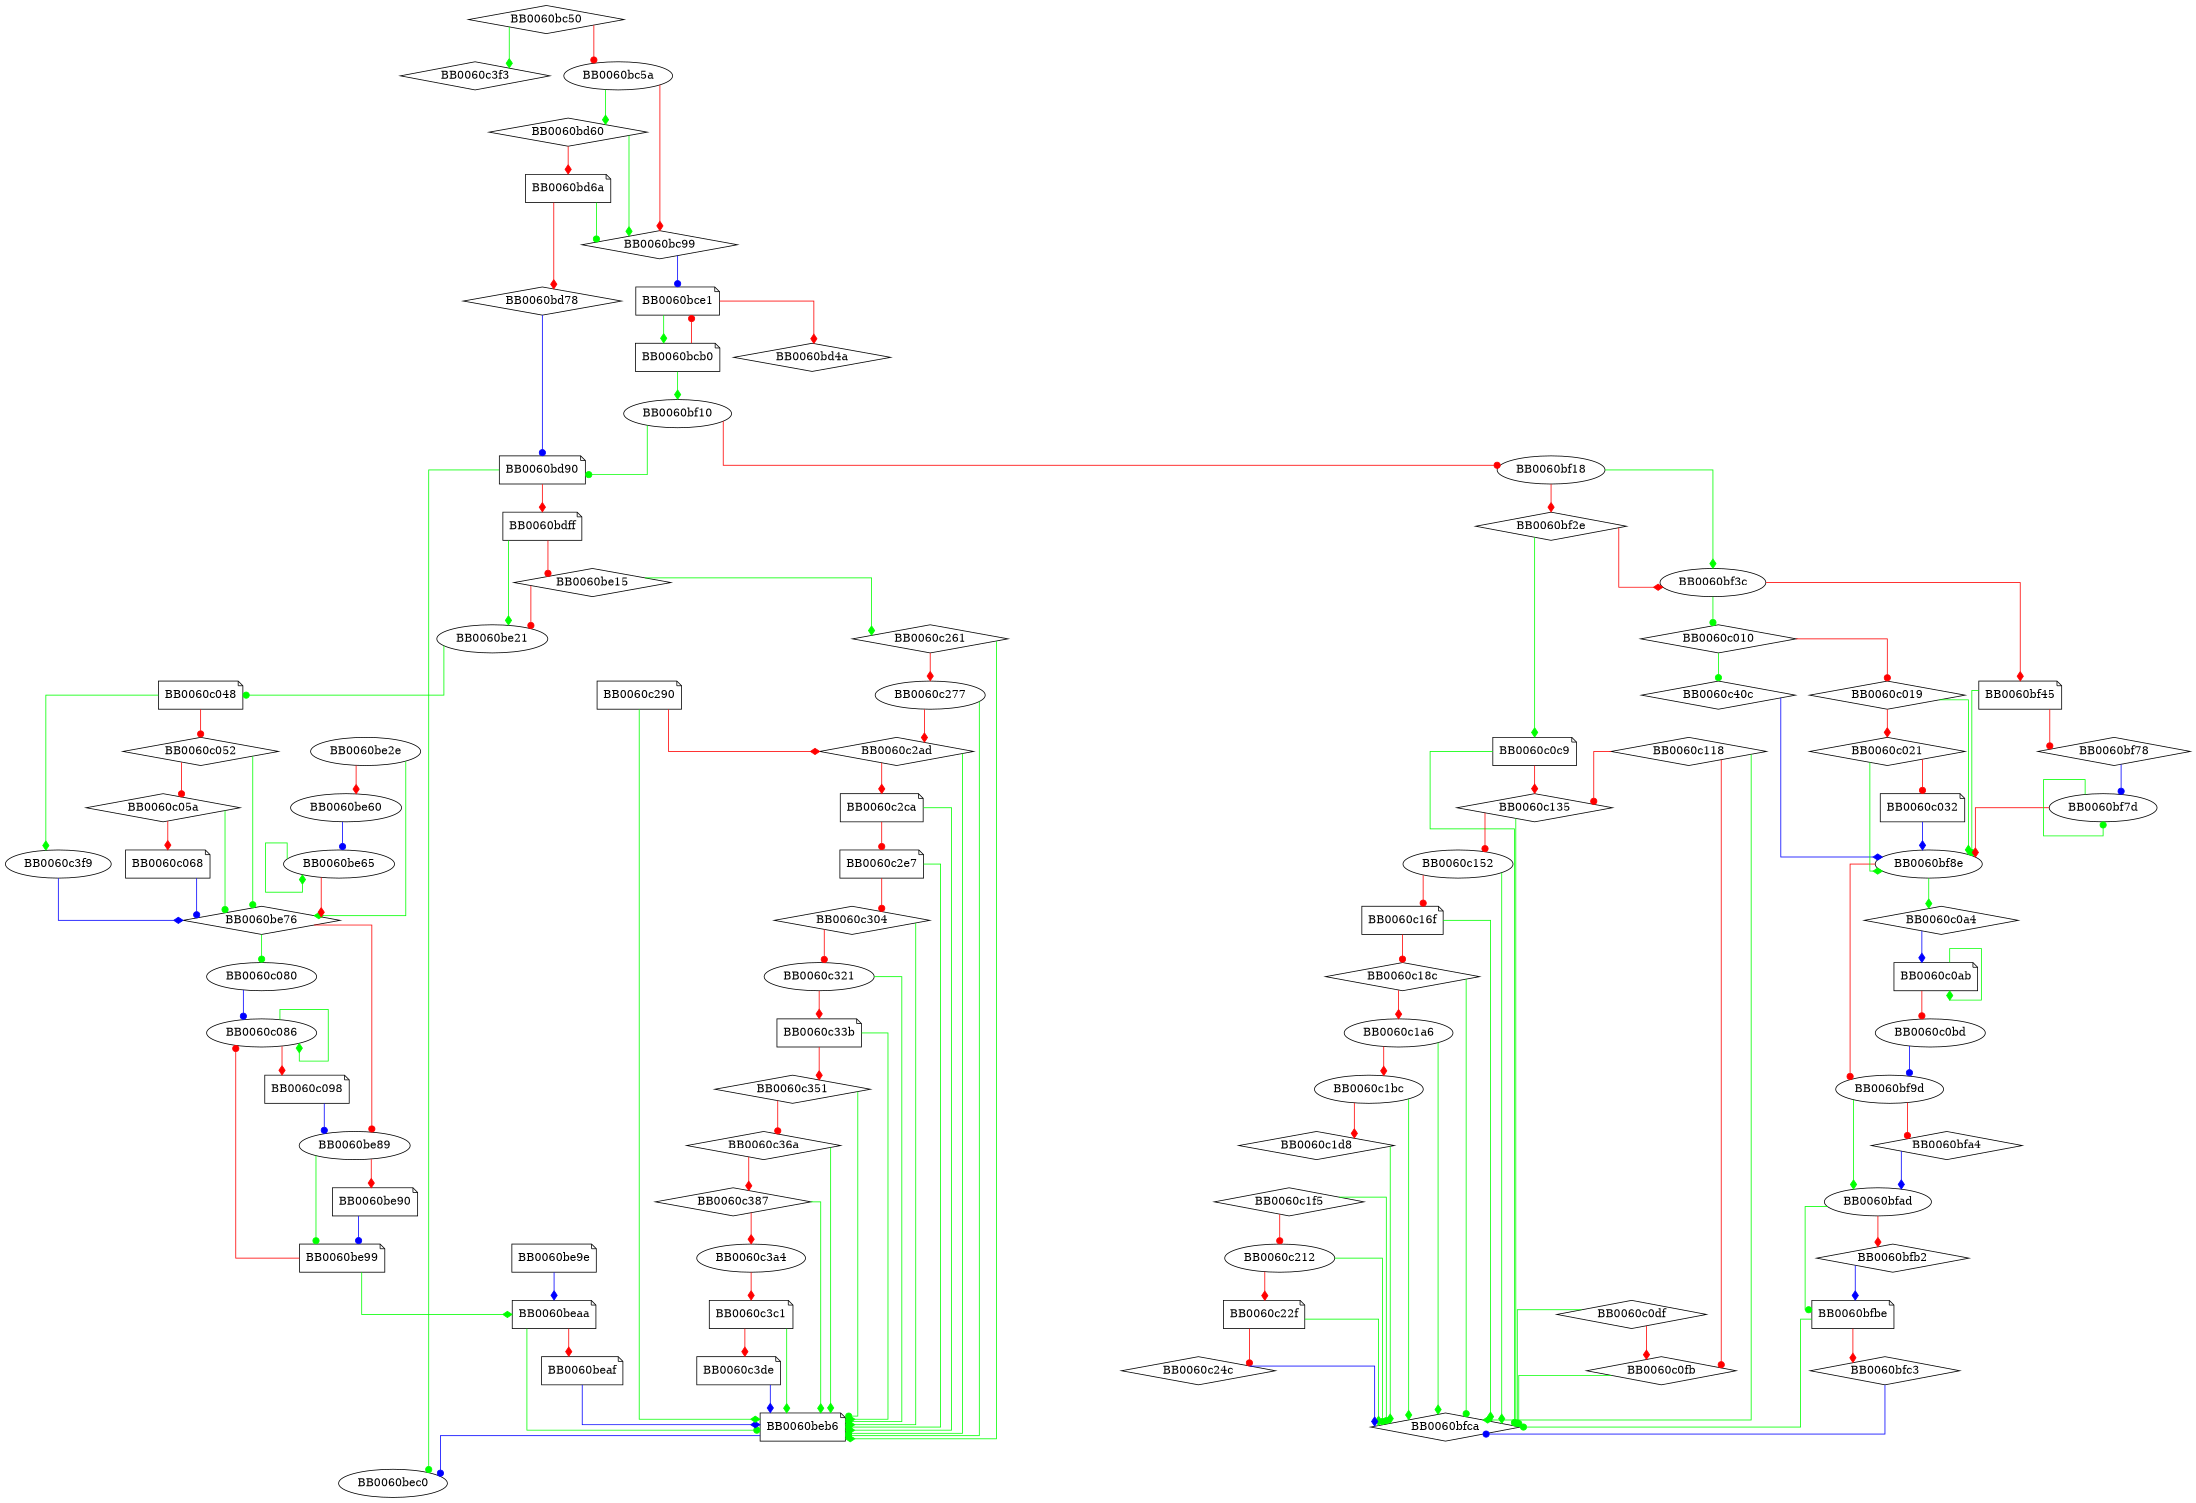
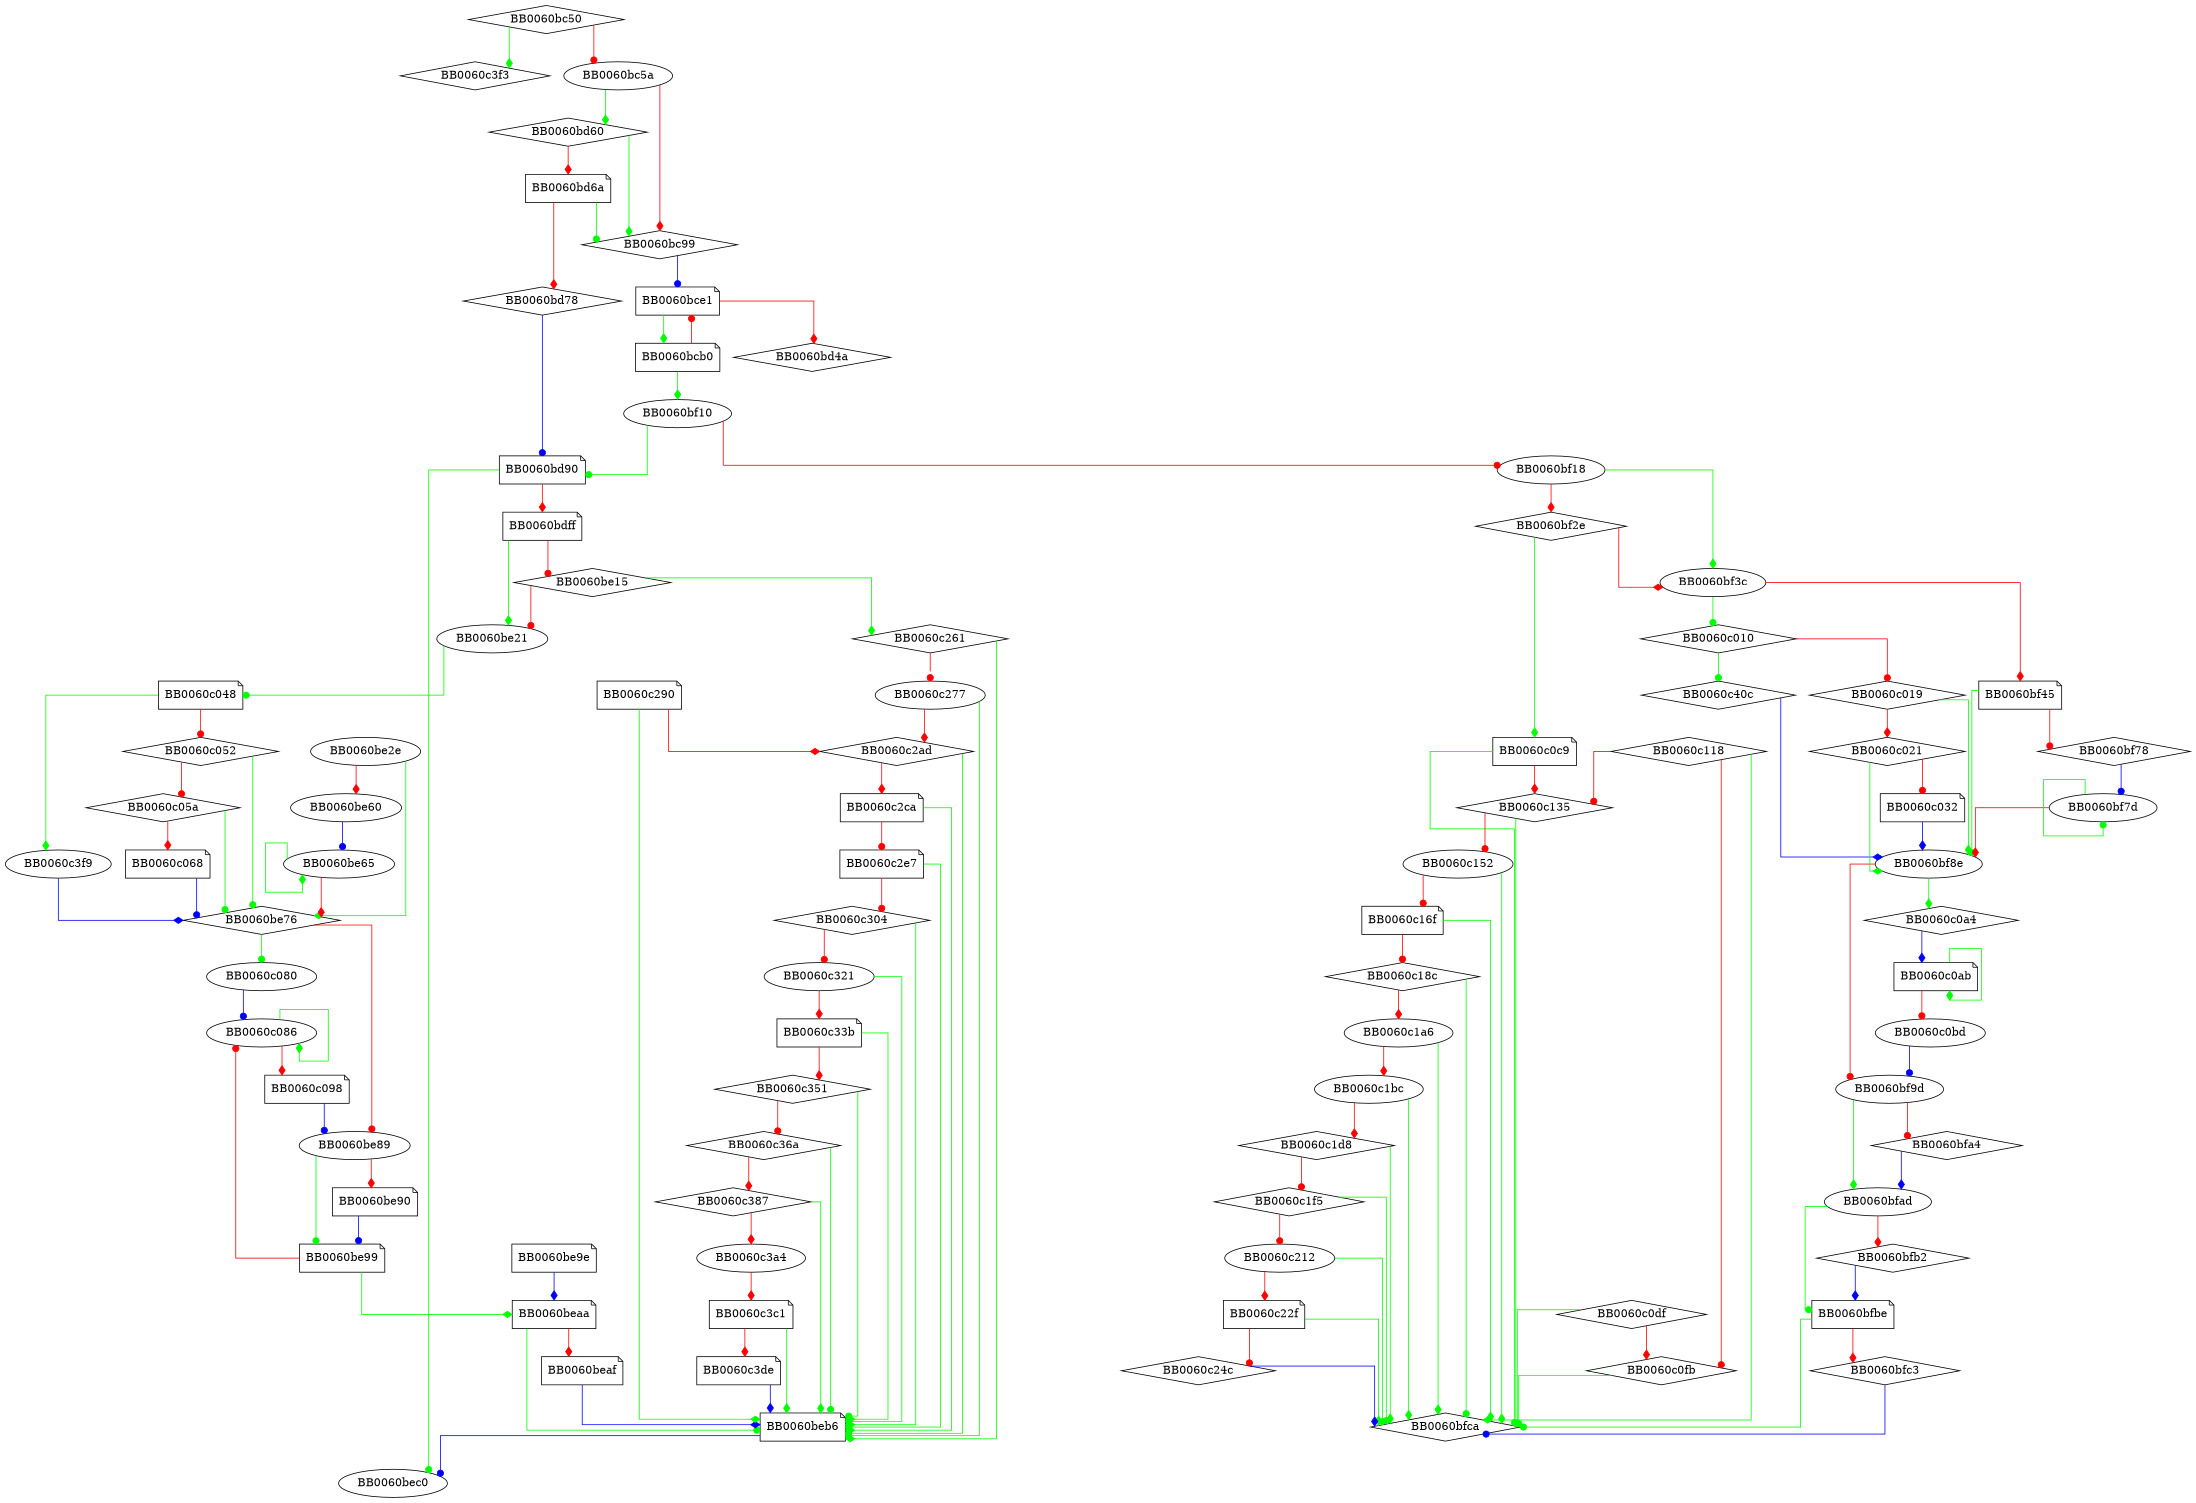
(930, 662) -> (930, 662)
none -> (1301, 1170)
(831, 1277) -> (831, 1277)
